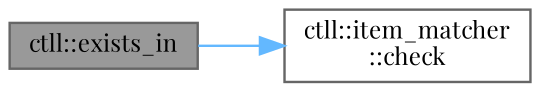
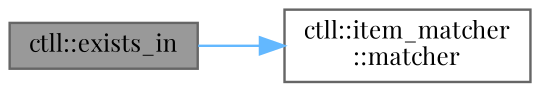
(407, 46) -> (407, 46)
